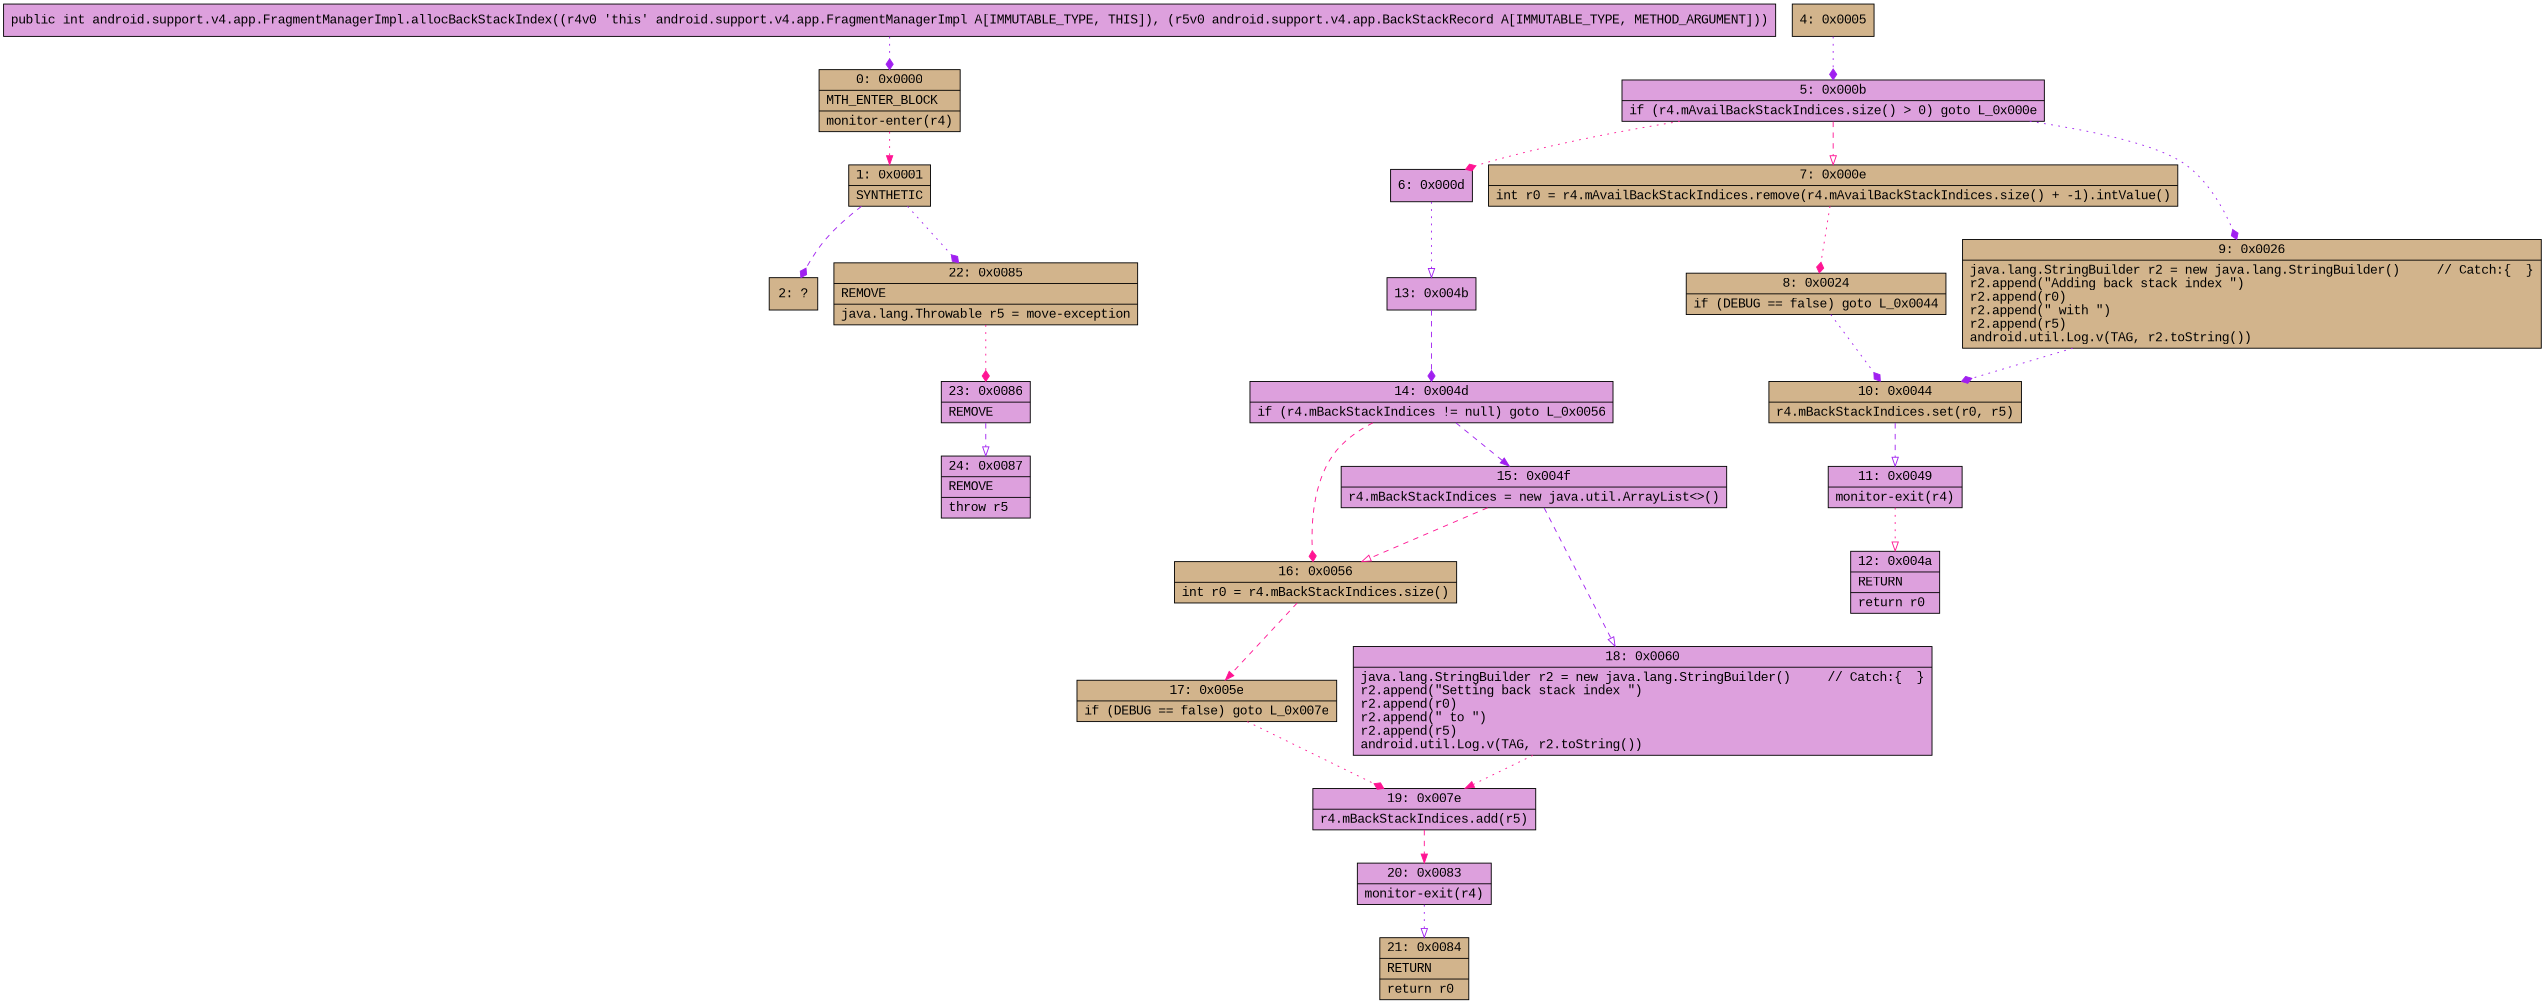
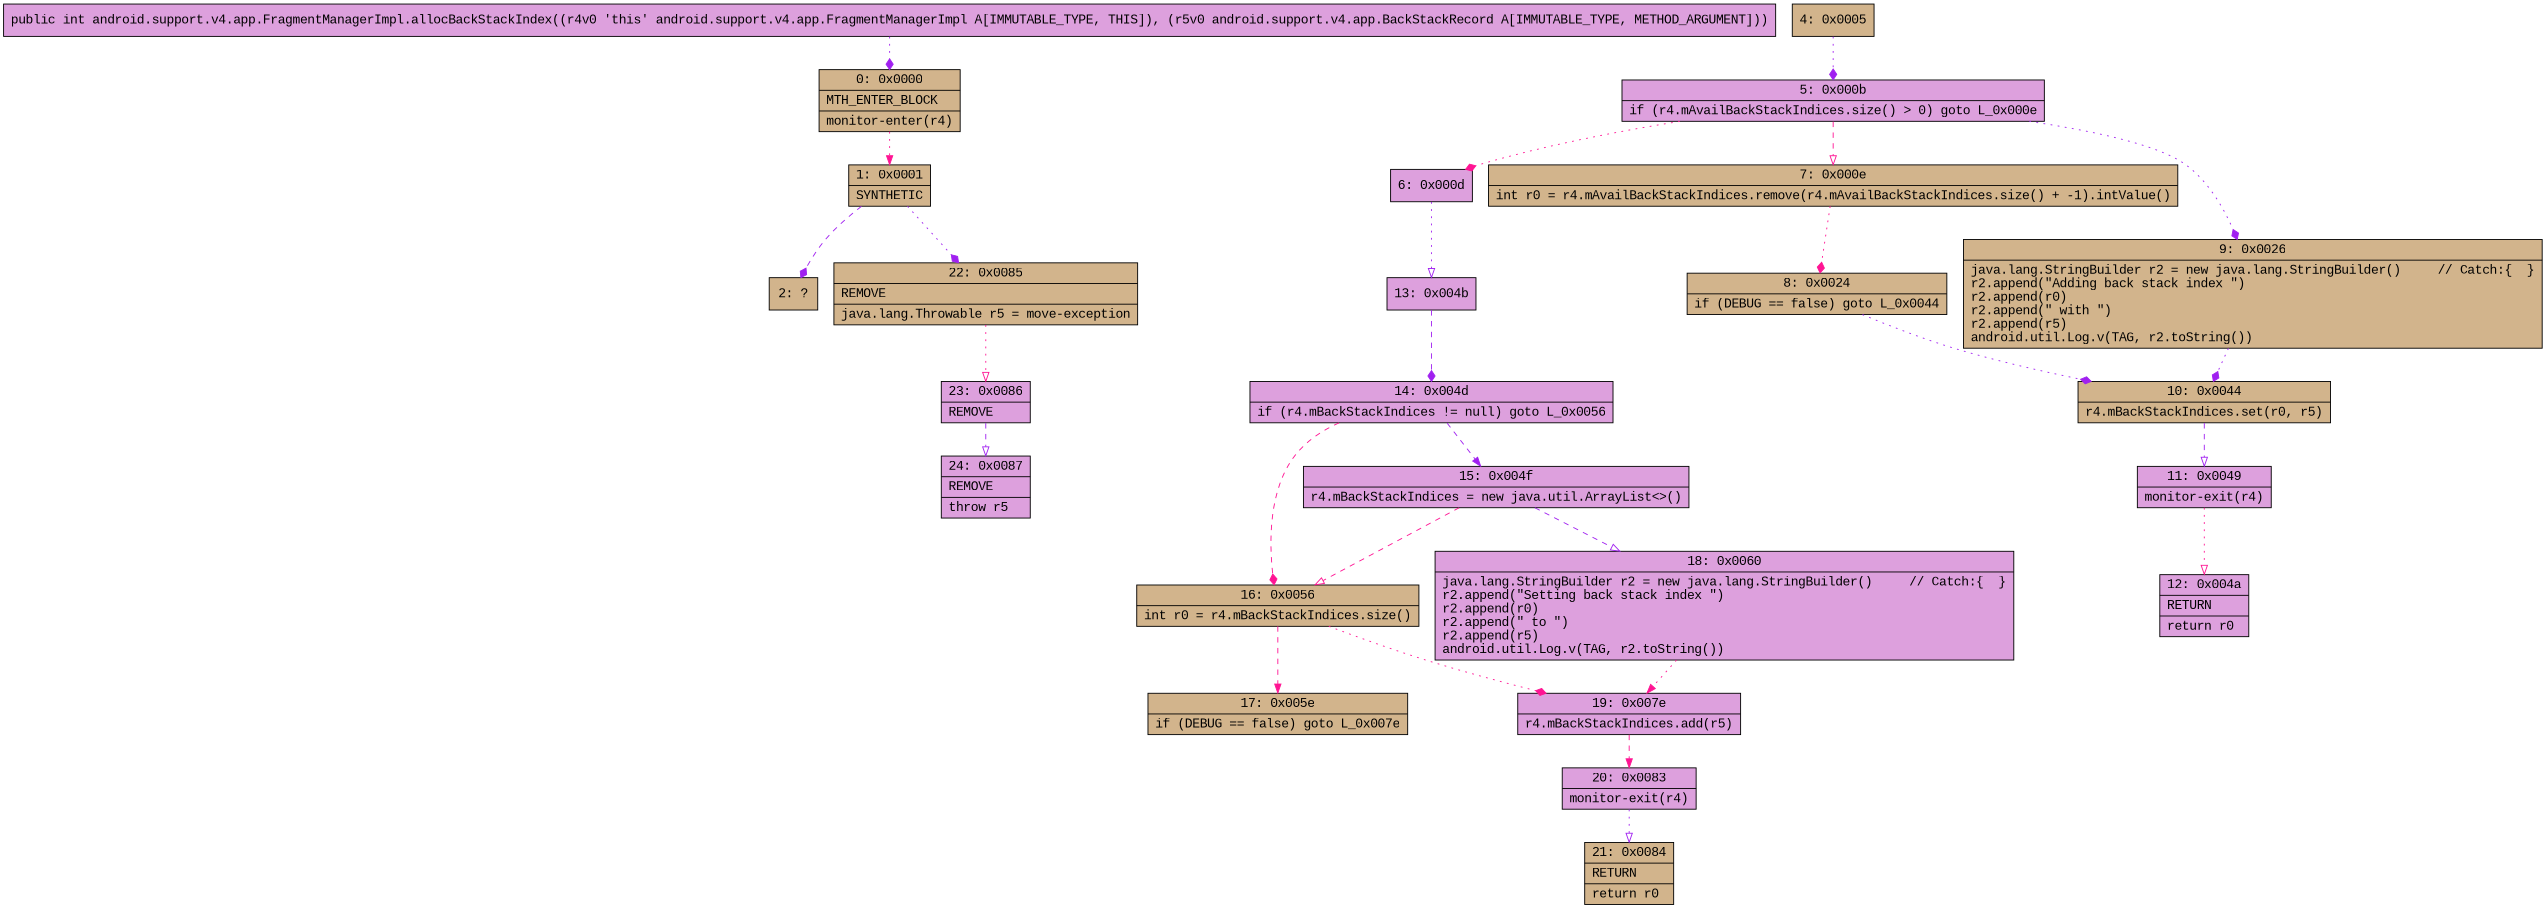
(986, 348) -> (986, 349)
(1311, 753) -> (1431, 662)
